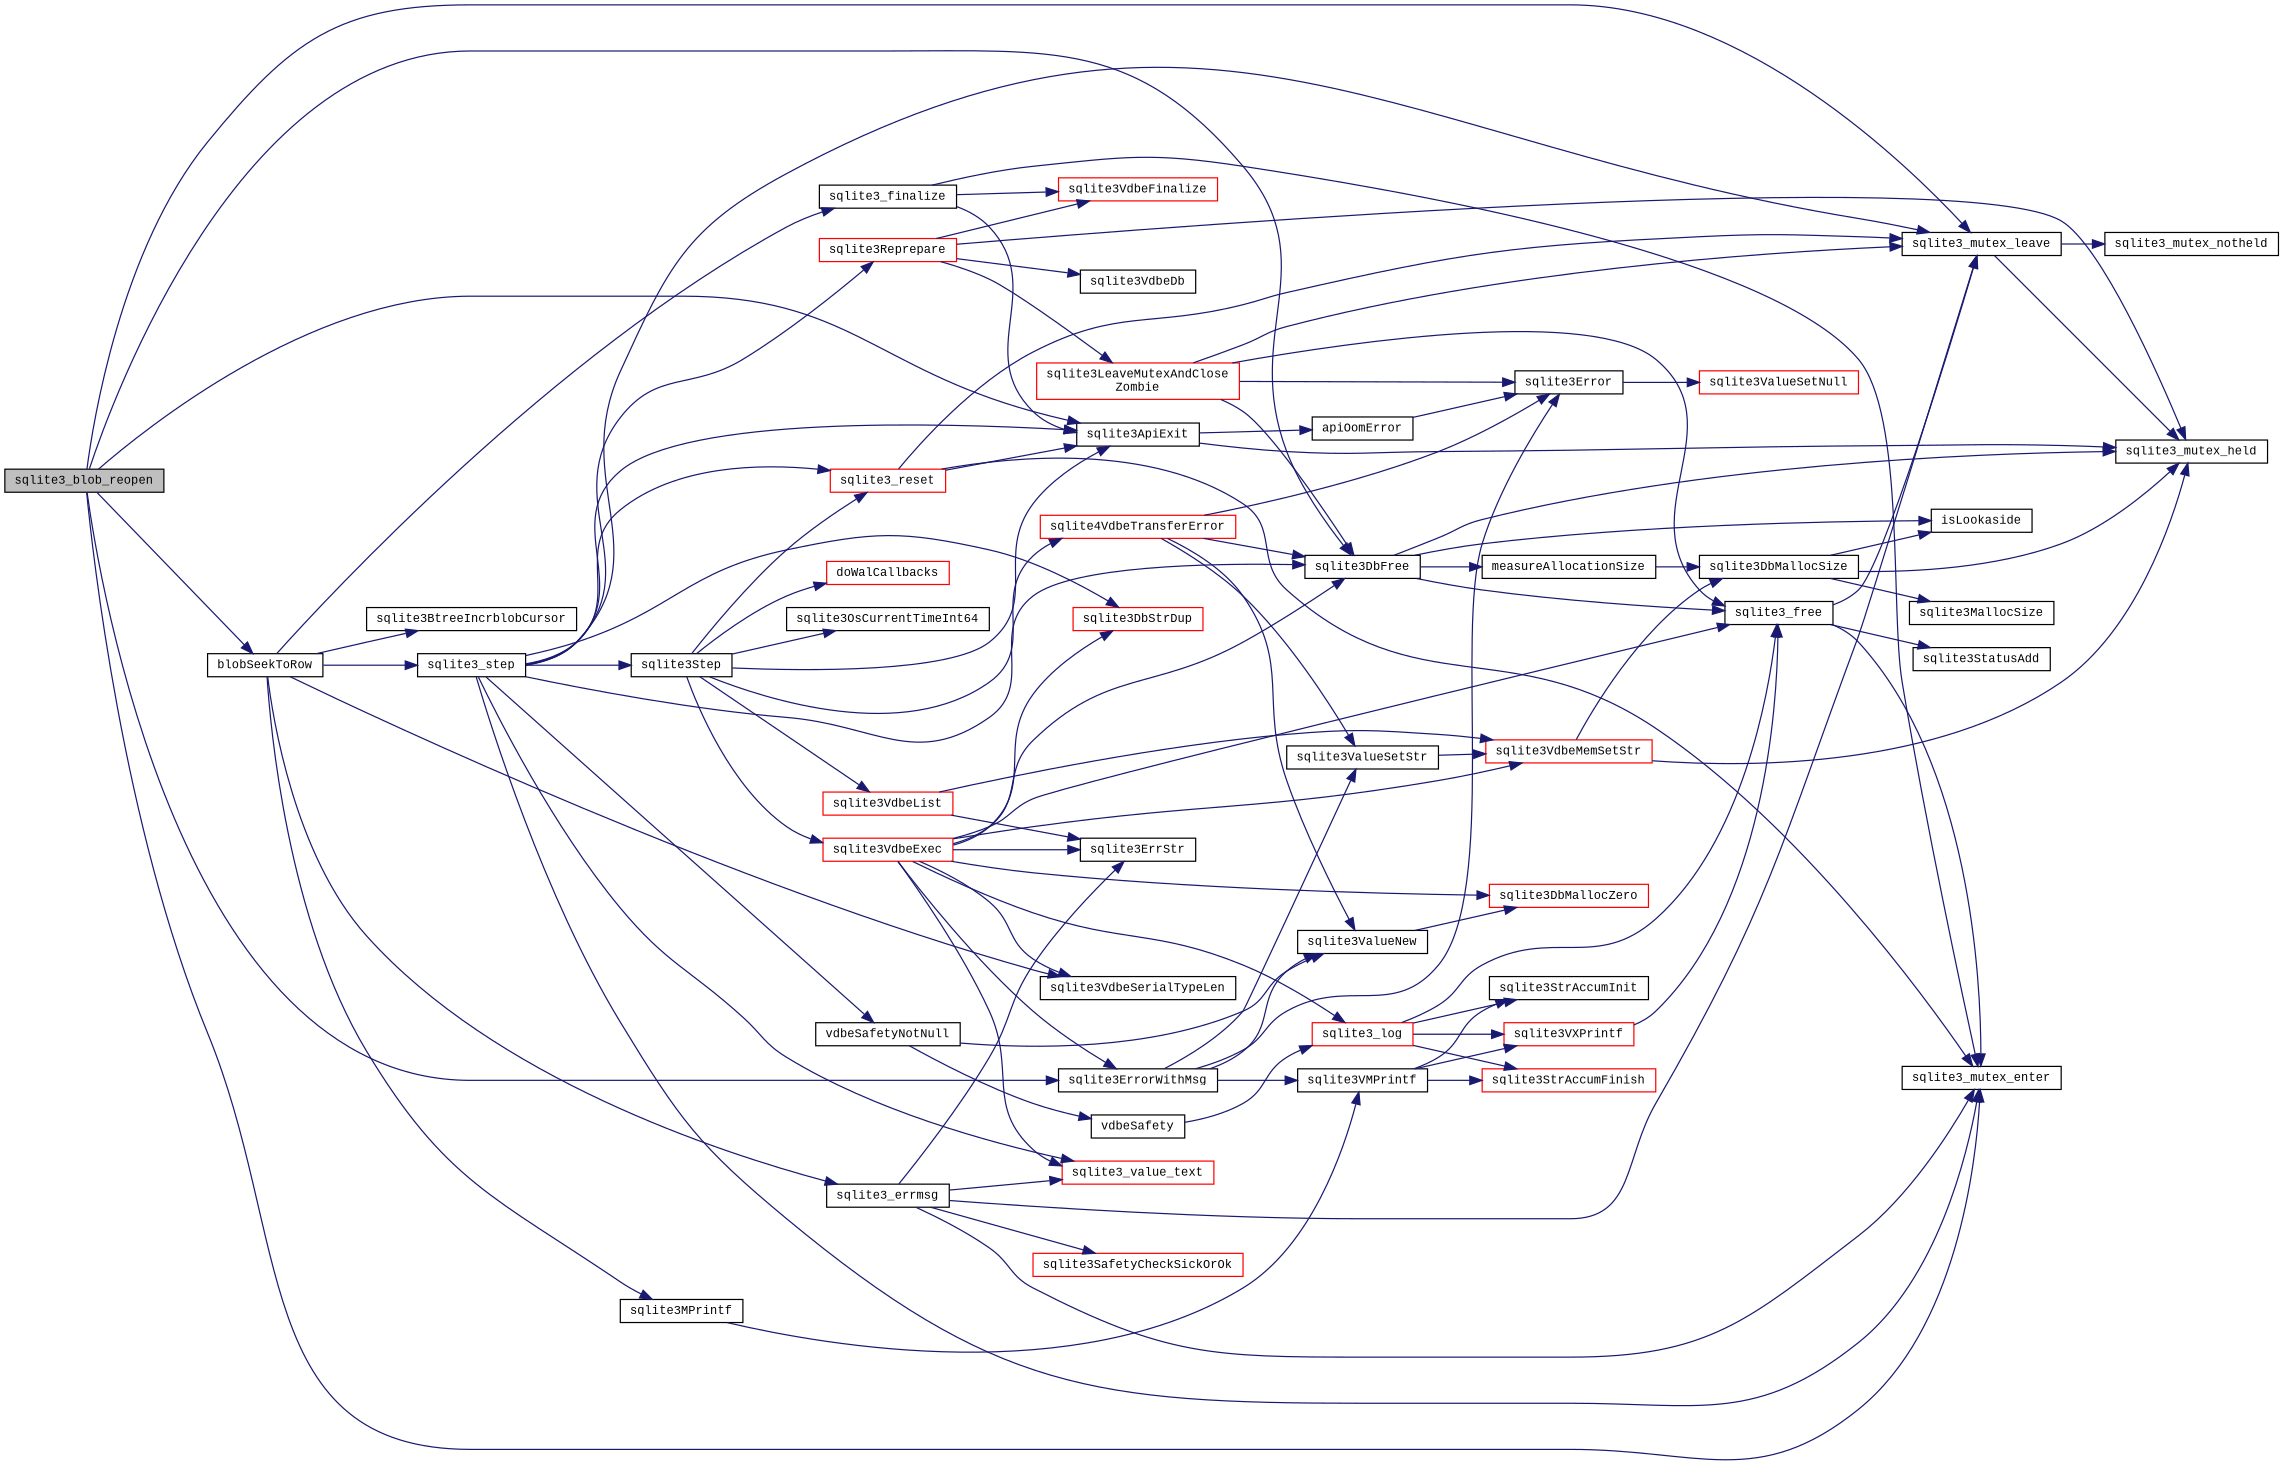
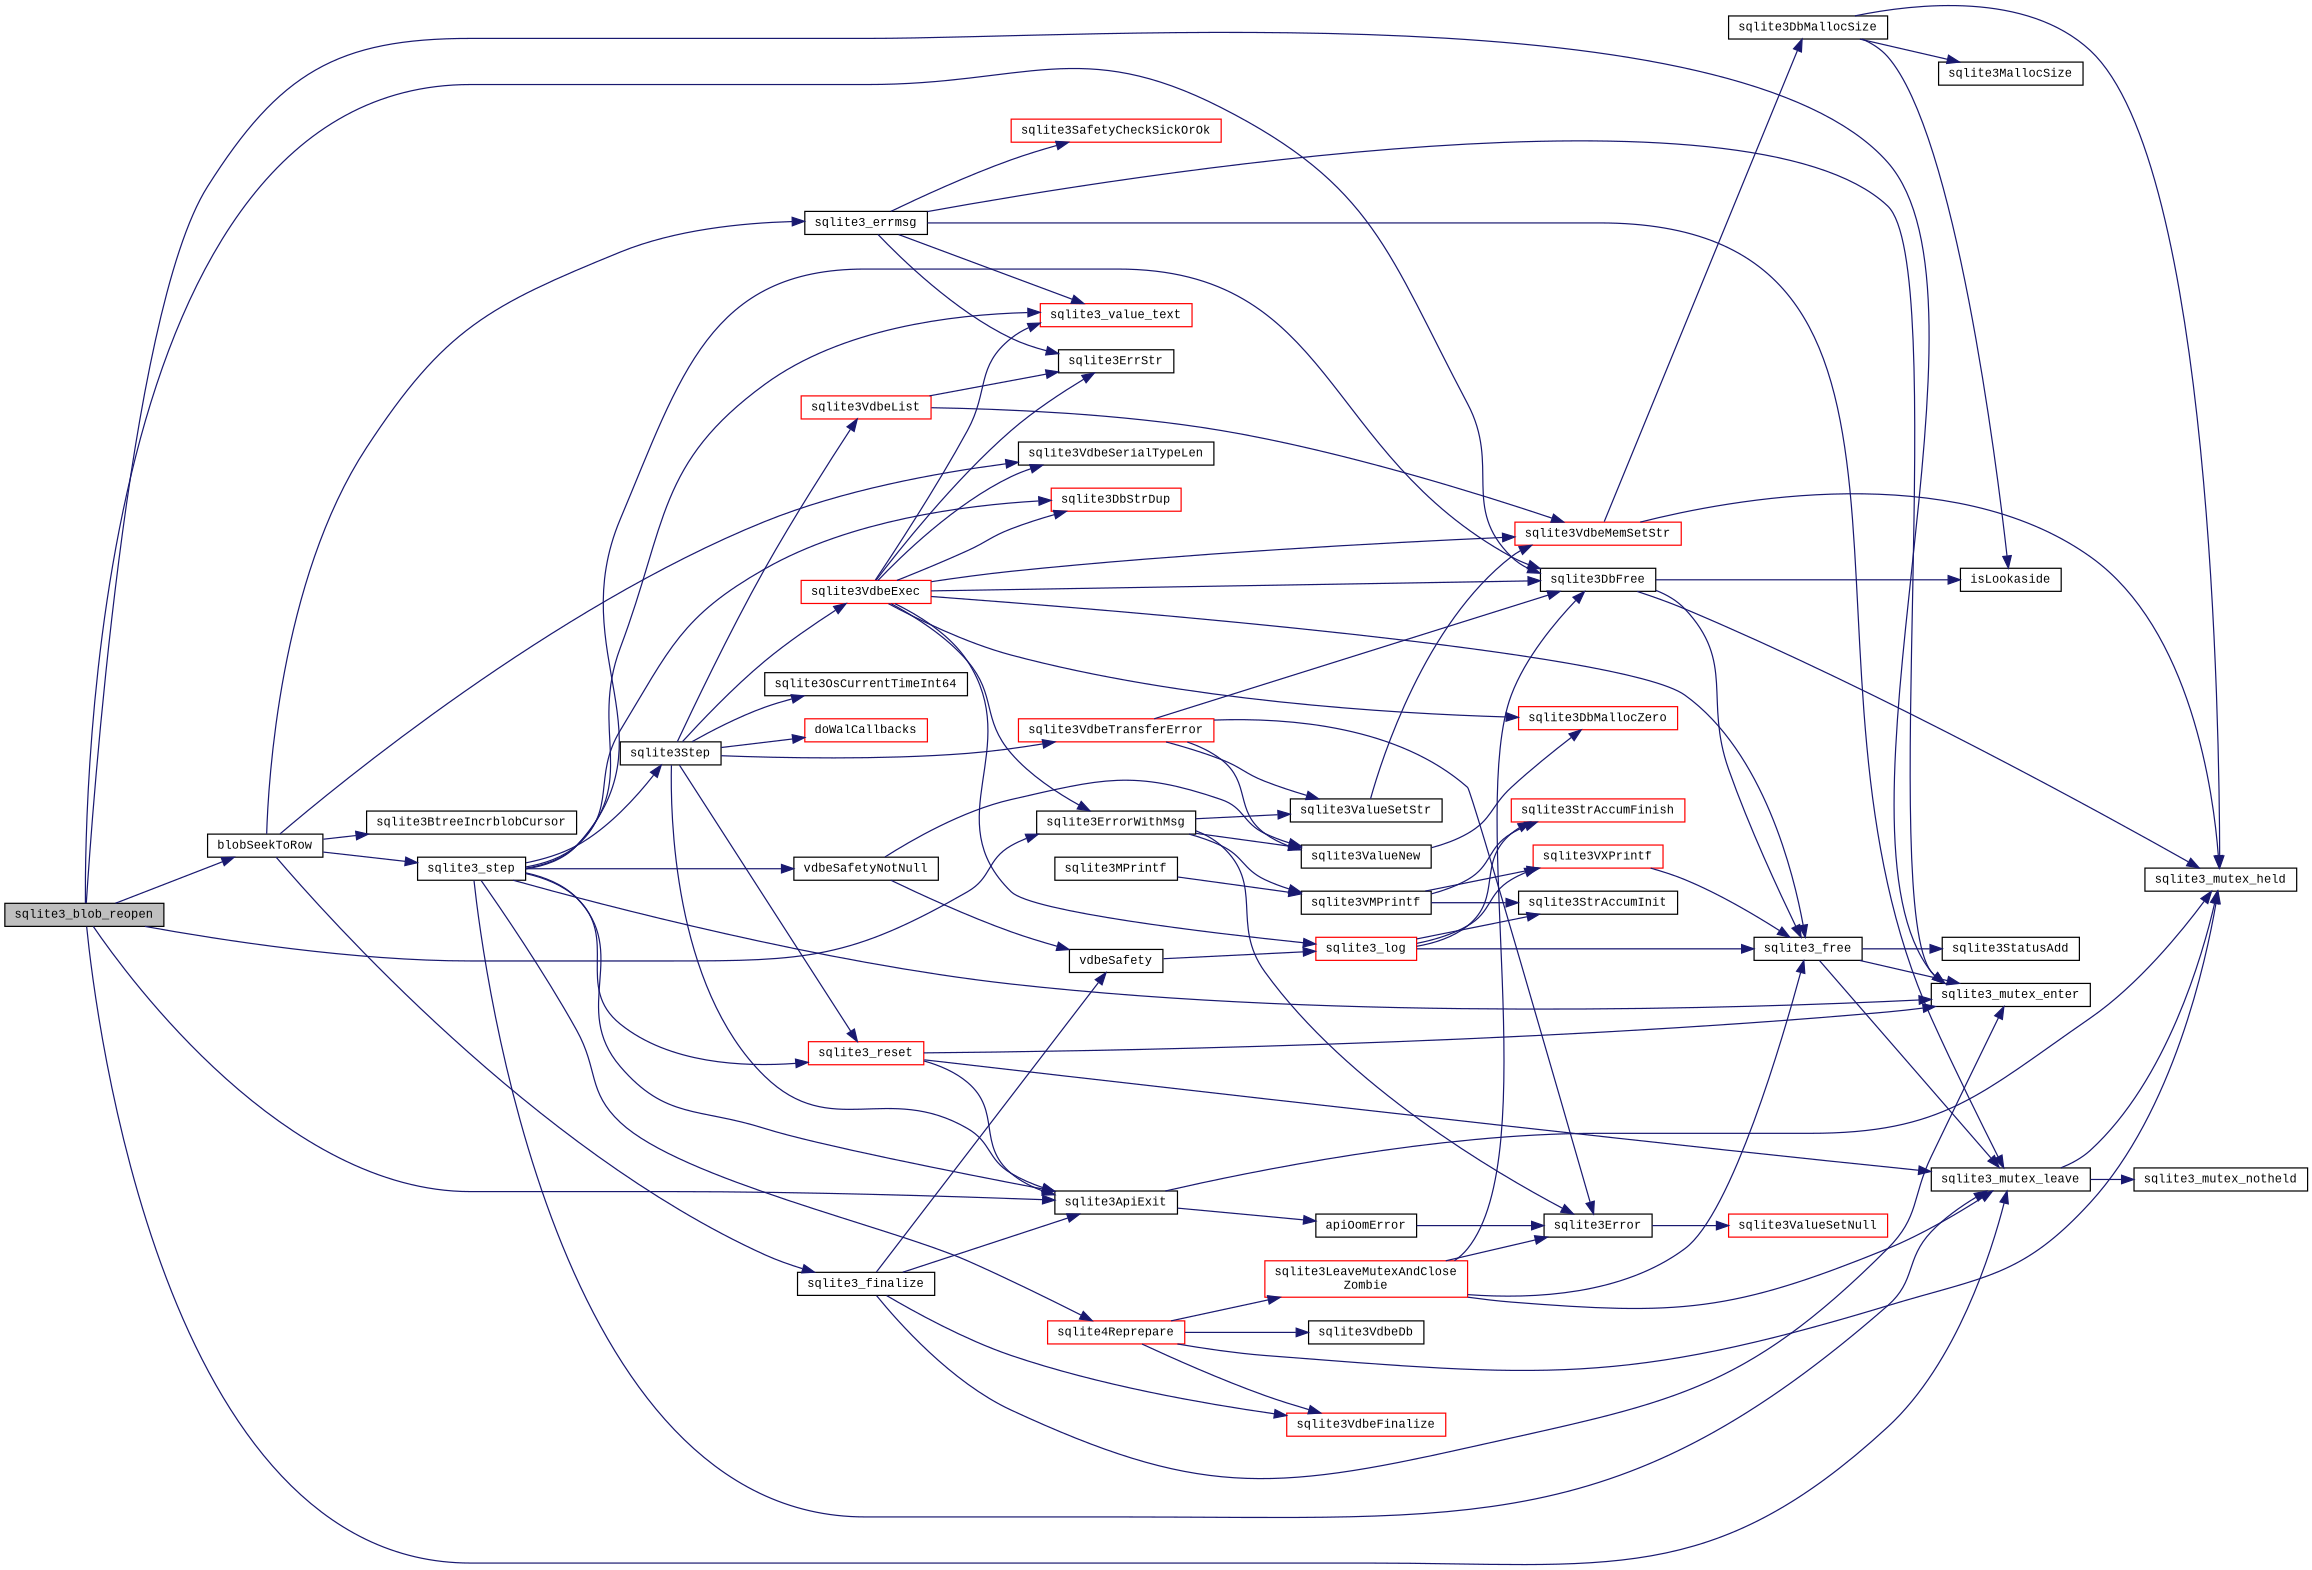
(888, 250) -> (1116, 1332)
(1138, 527) -> (1116, 730)
(1569, 567) -> none
(362, 1043) -> none
none -> (999, 1113)
